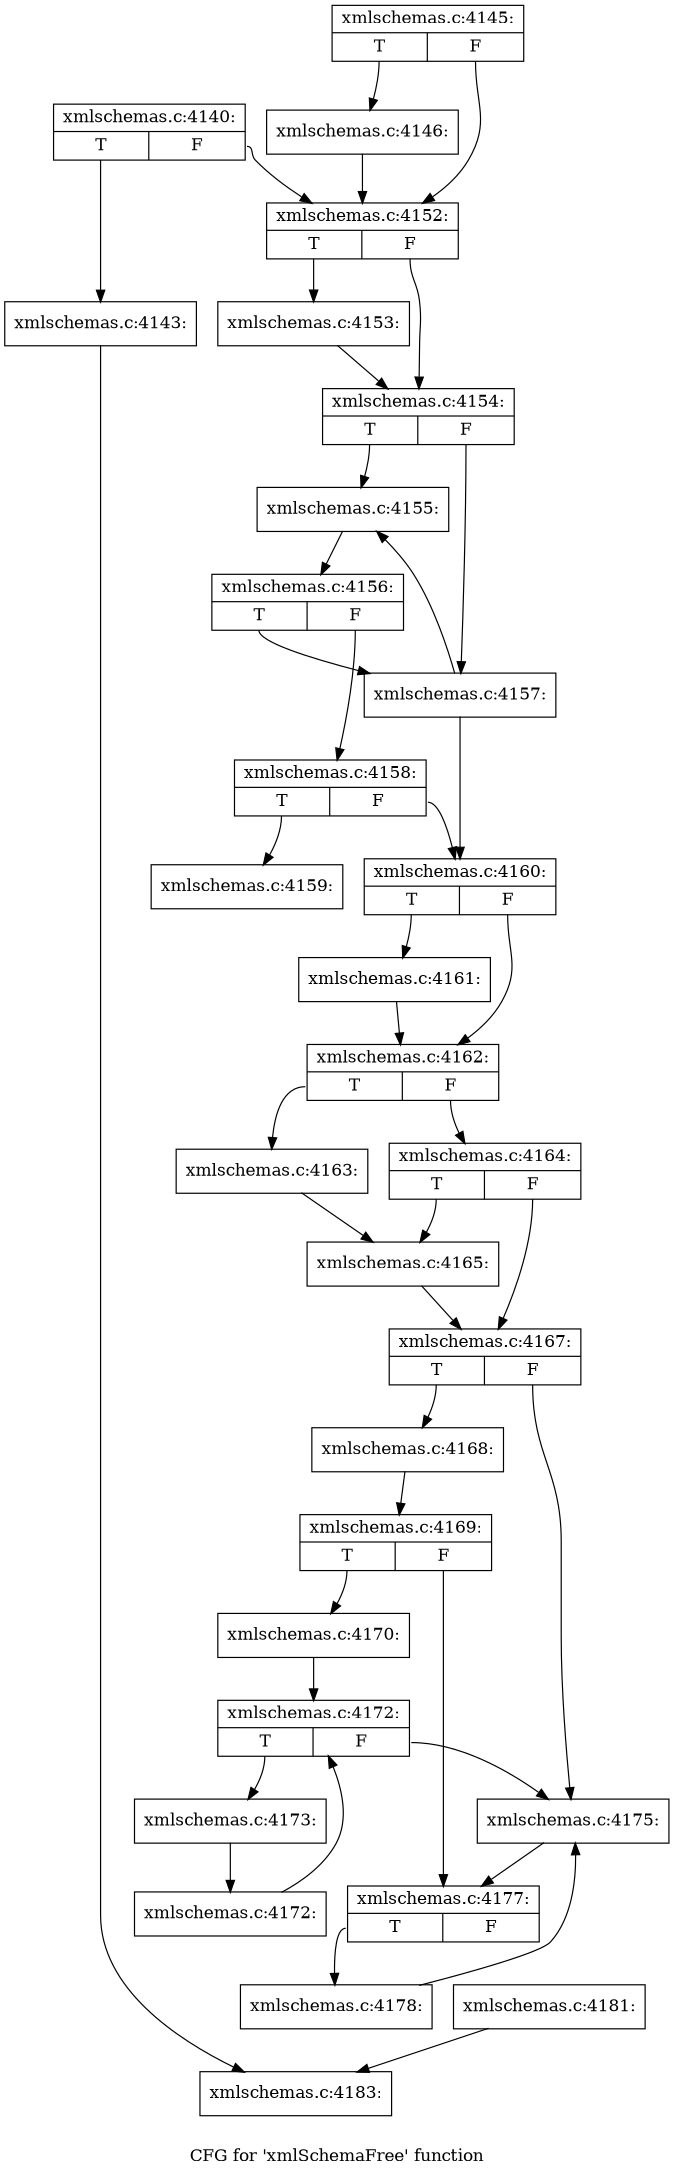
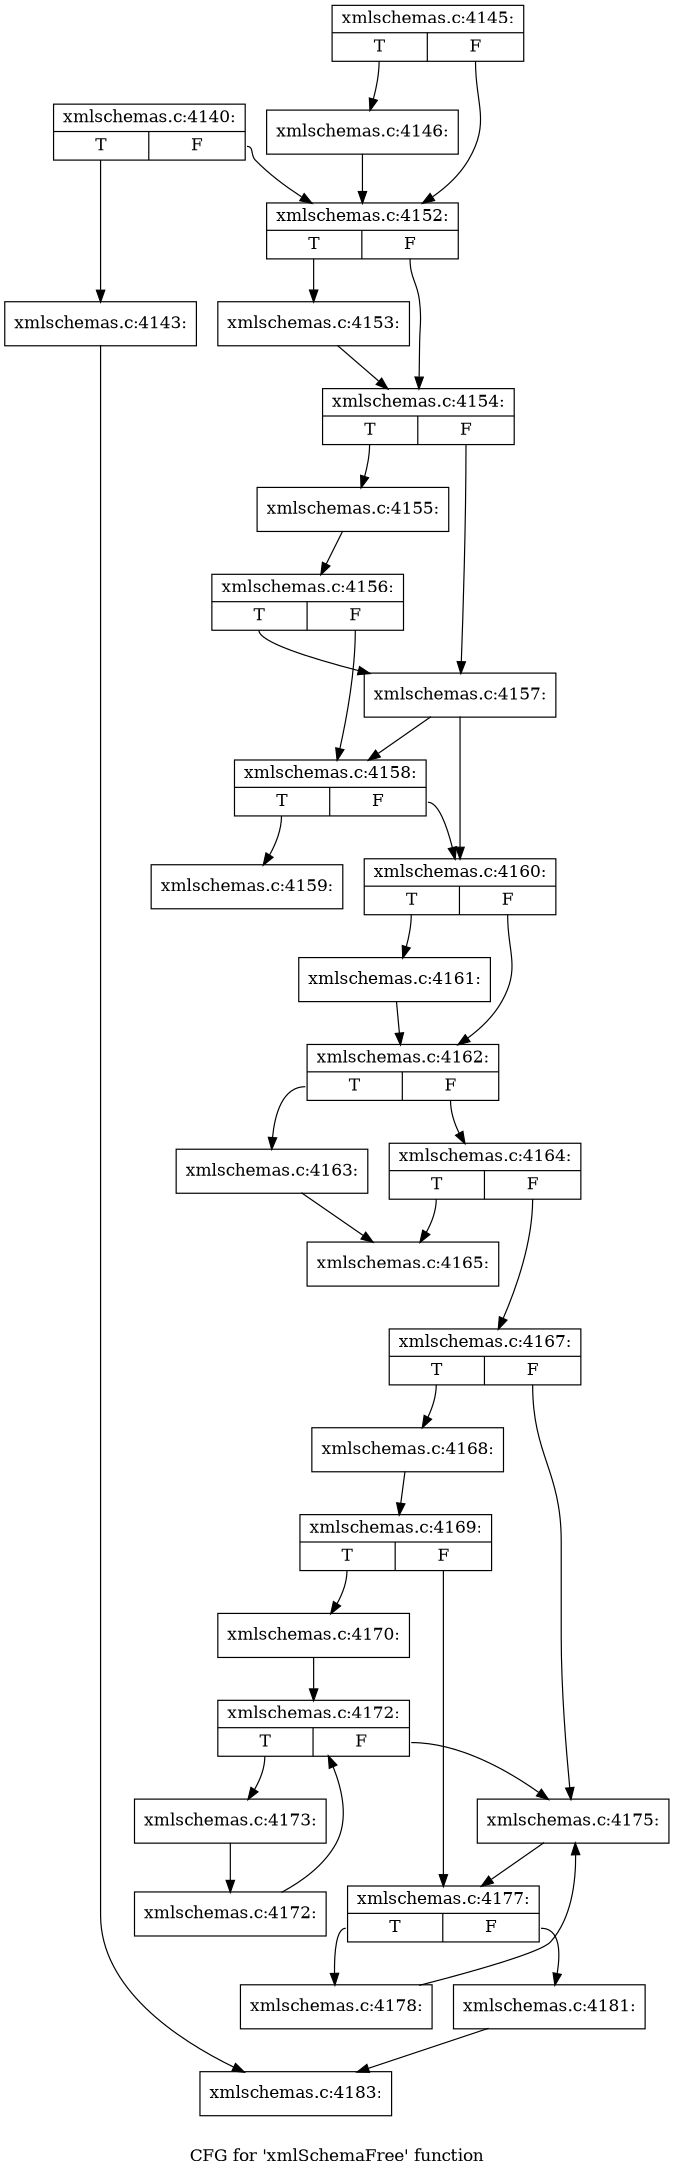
(429, 602) -> (405, 735)
(437, 1303) -> none
none -> (558, 1946)
